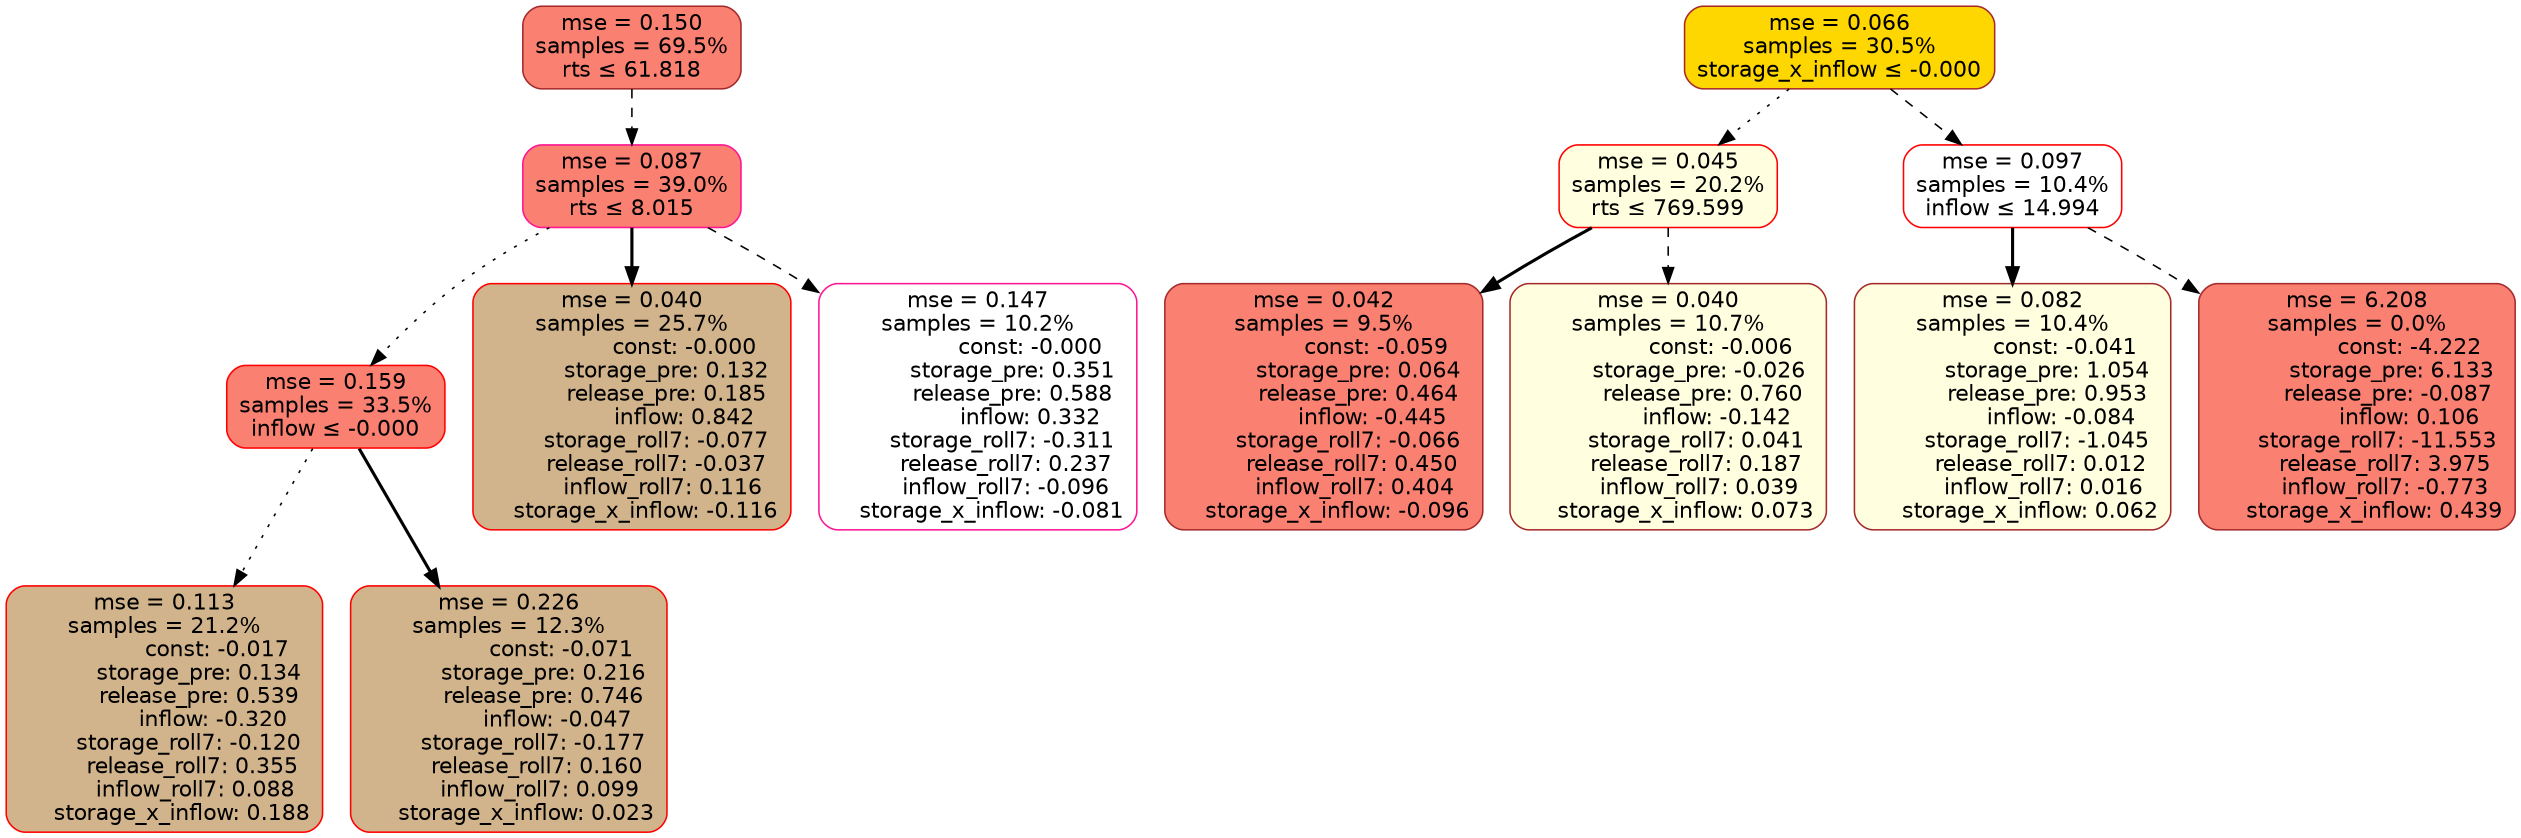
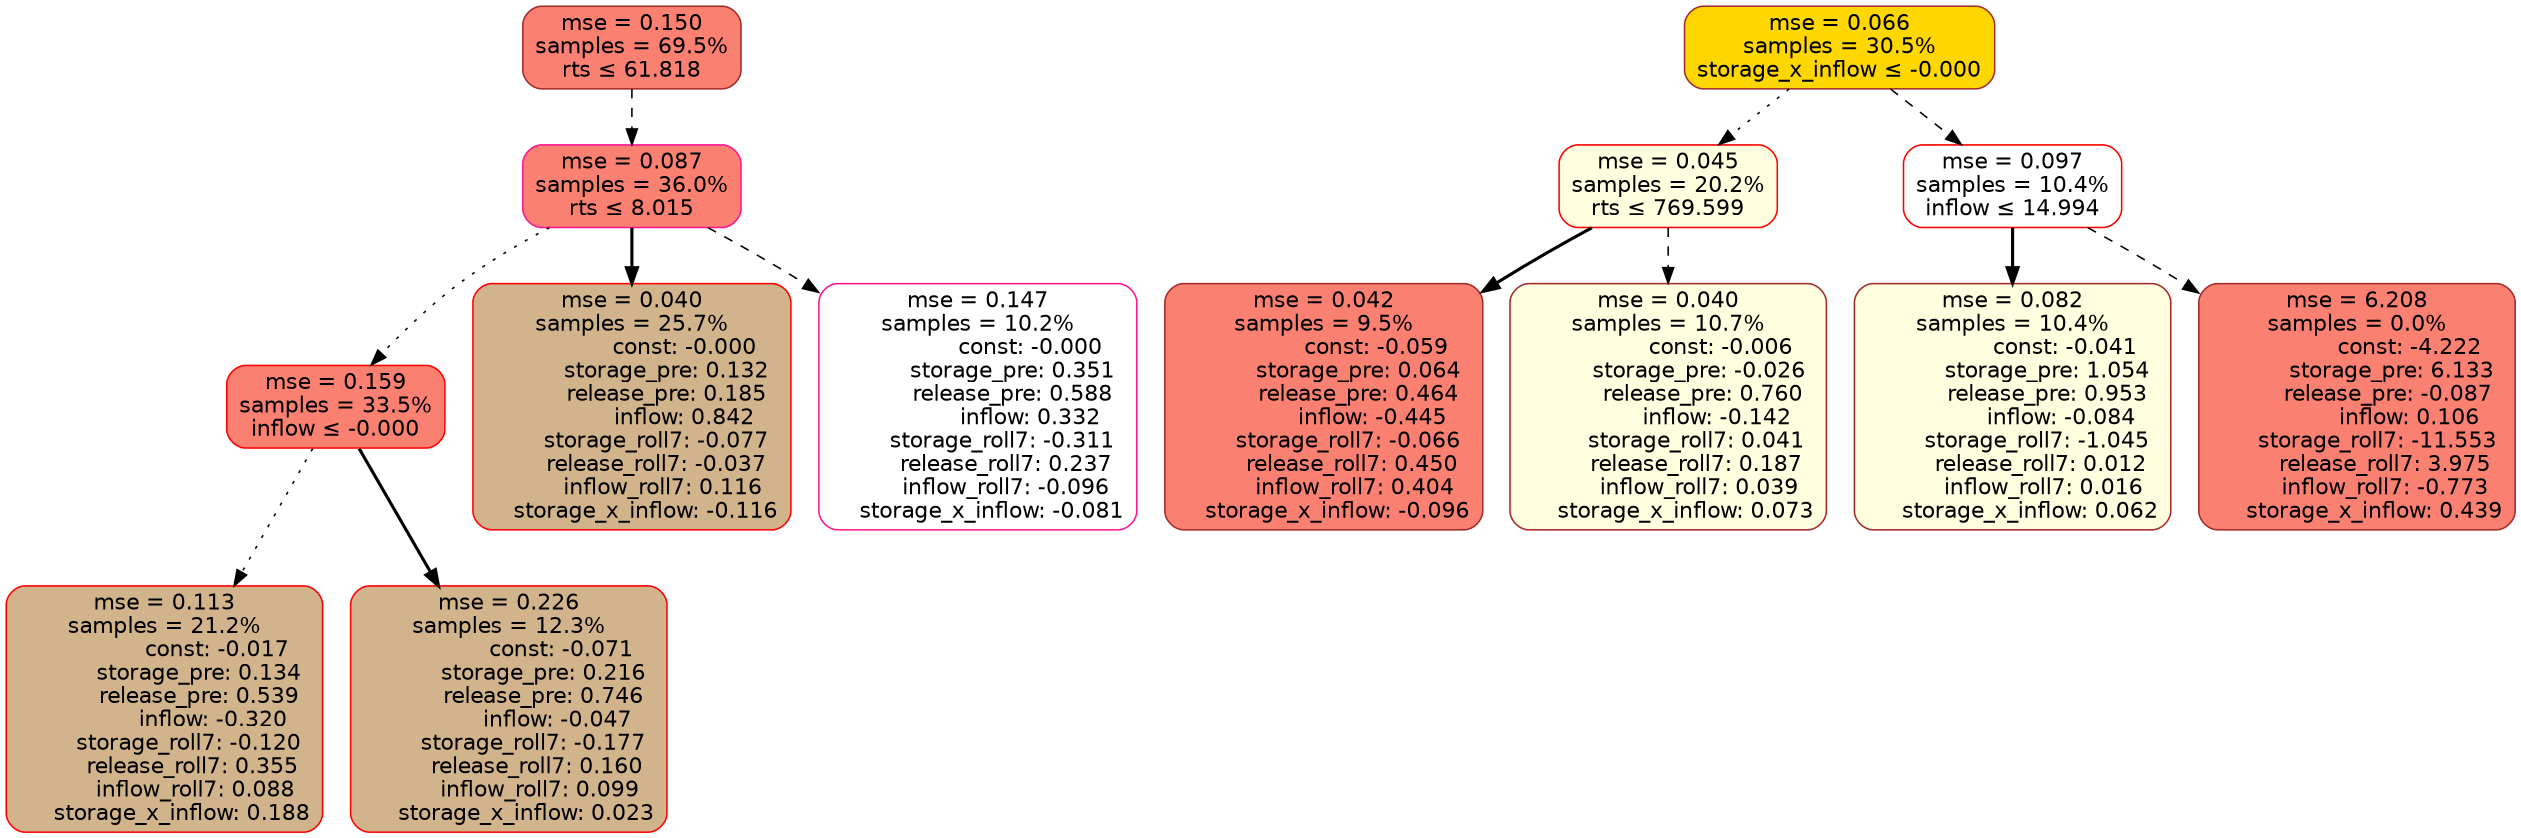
(632, 186) -> (632, 186)
